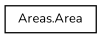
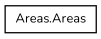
(51, 19) -> (51, 19)
